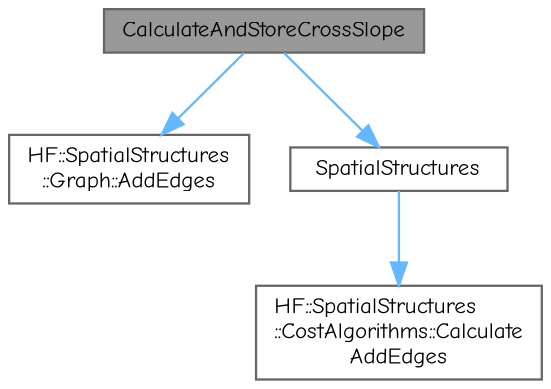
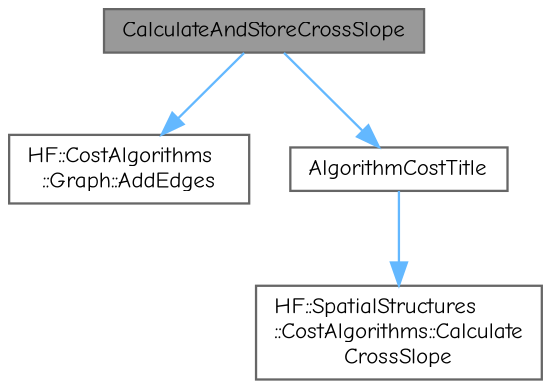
(129, 169) -> (129, 169)
(399, 169) -> (399, 169)
(399, 333) -> (399, 333)
